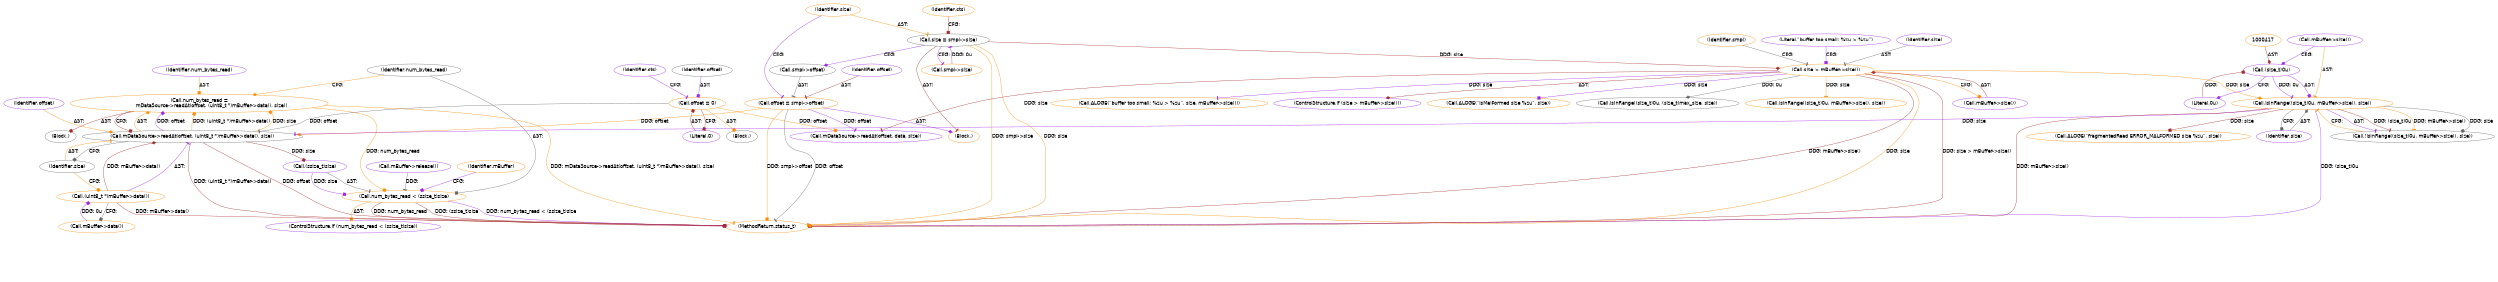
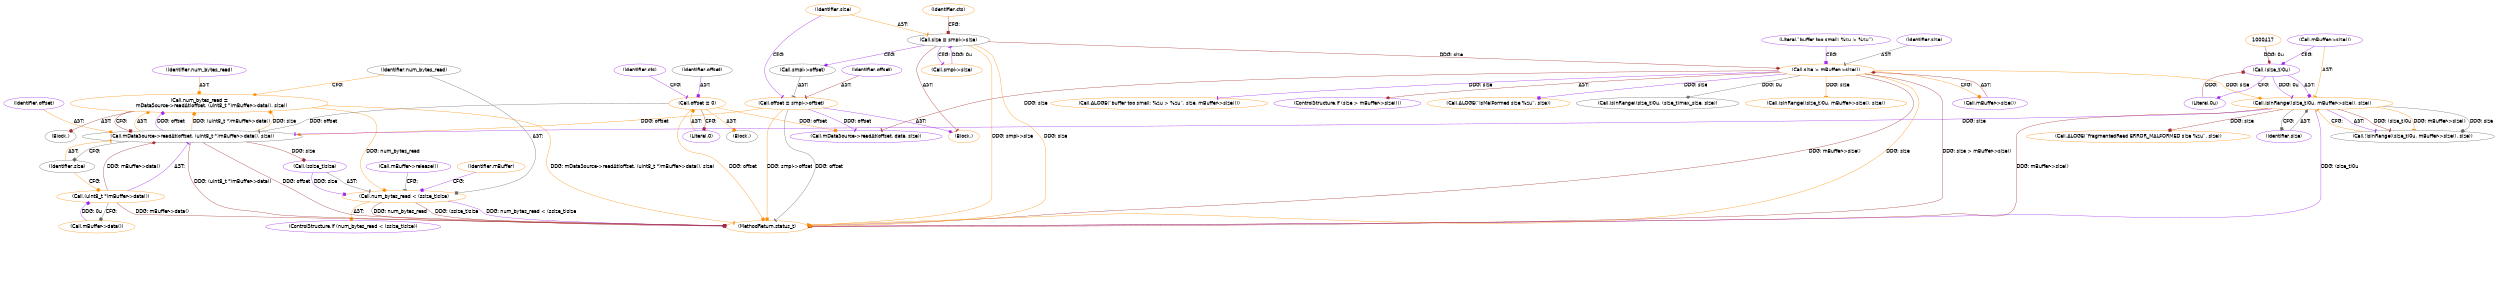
(1726, 40) -> none
(2274, 55) -> (2274, 55)
(691, 122) -> (691, 122)
none -> (714, 159)
(413, 182) -> (413, 182)
